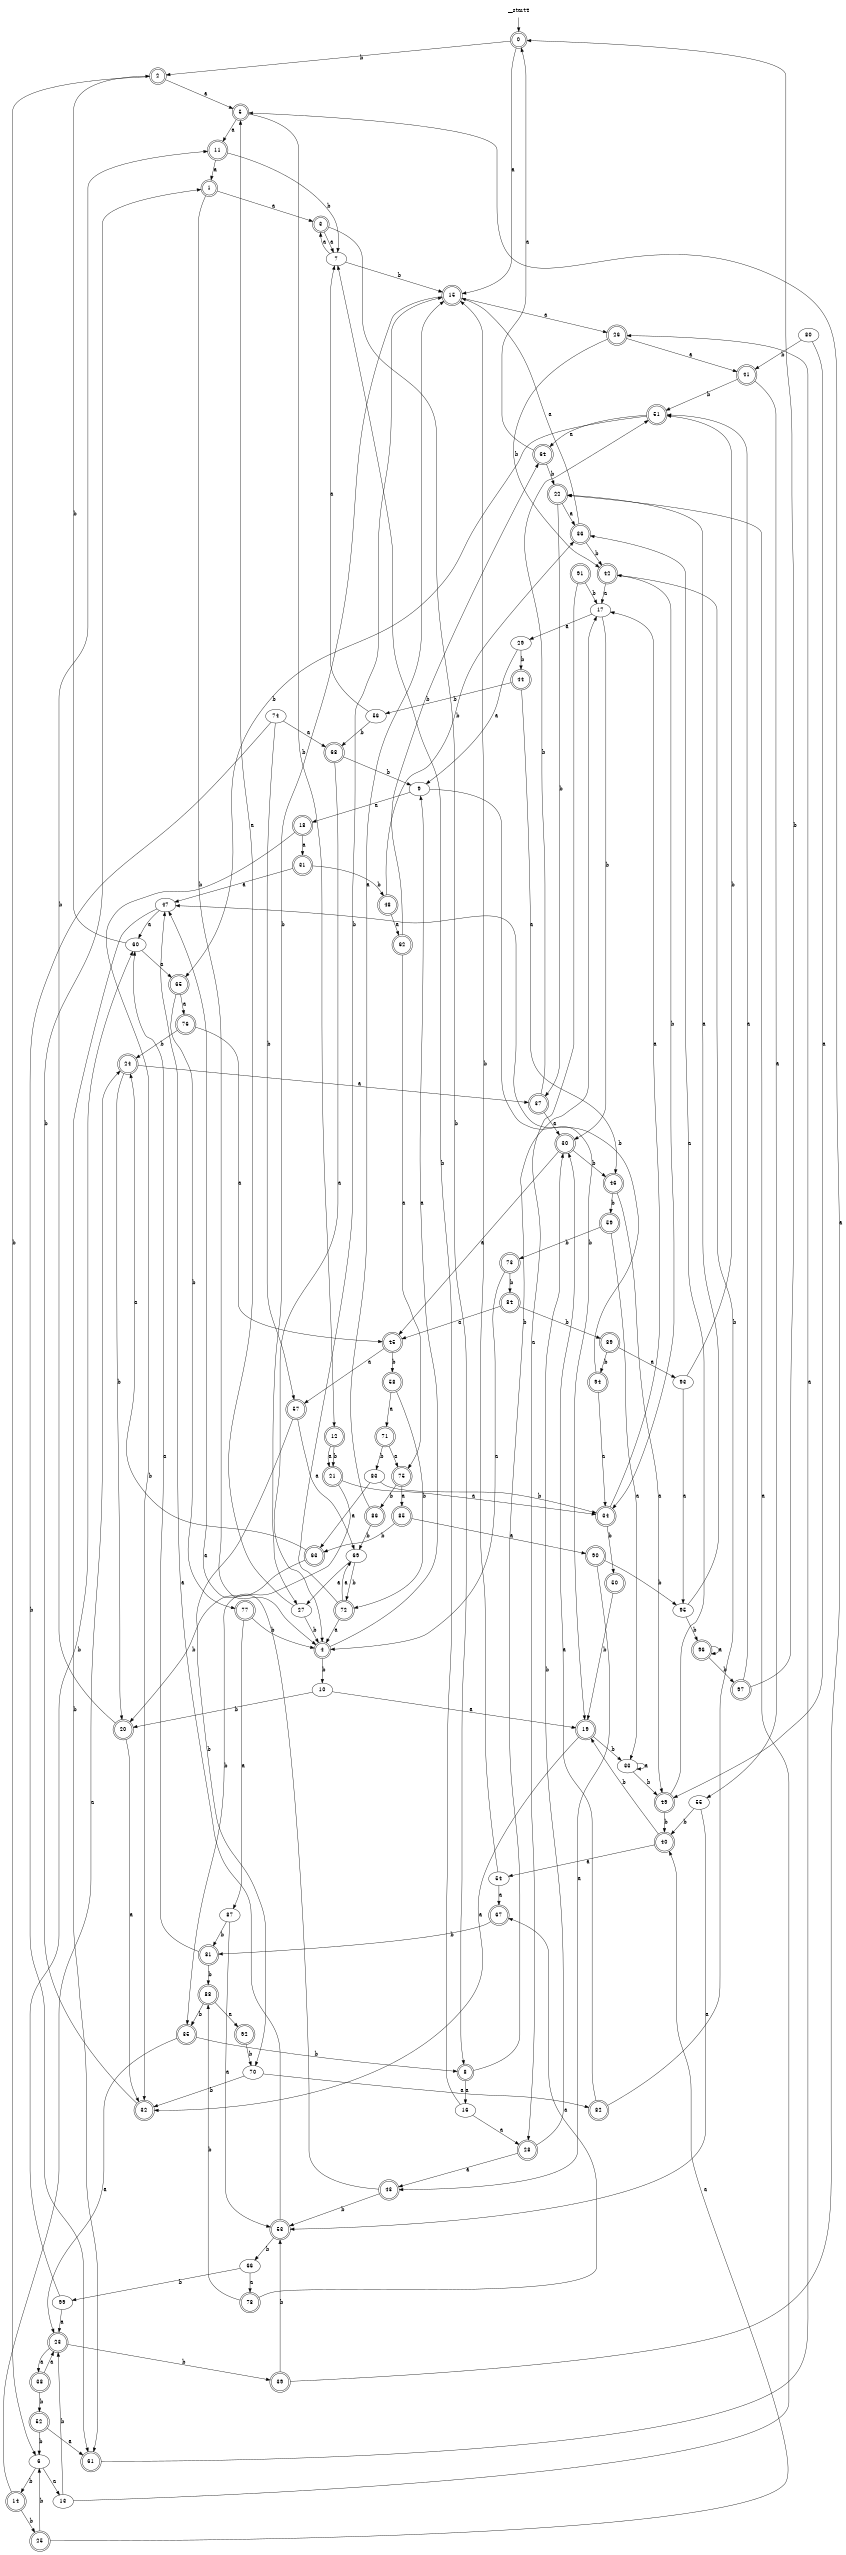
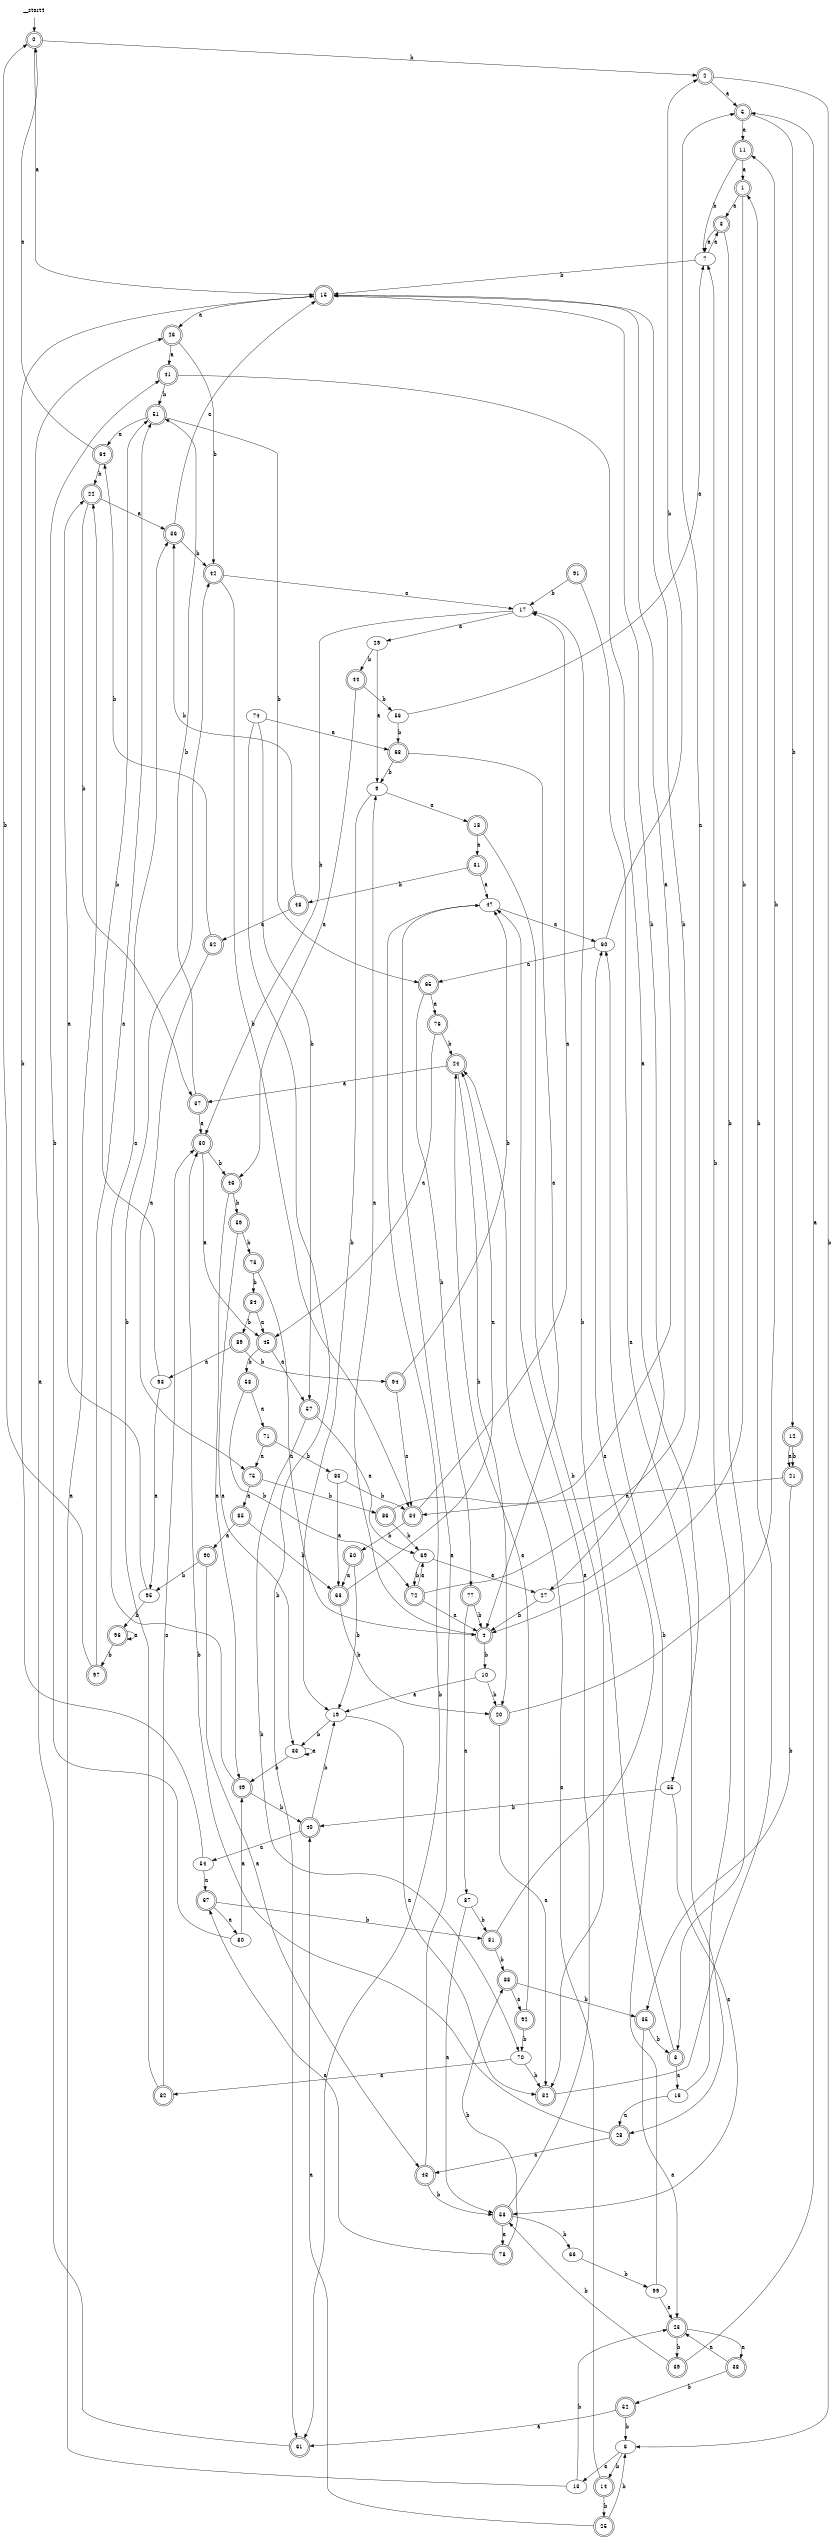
none -> (520, 1564)
none -> (347, 1574)
(586, 1730) -> (336, 1715)
none -> (225, 1918)
(250, 2281) -> (503, 2233)
